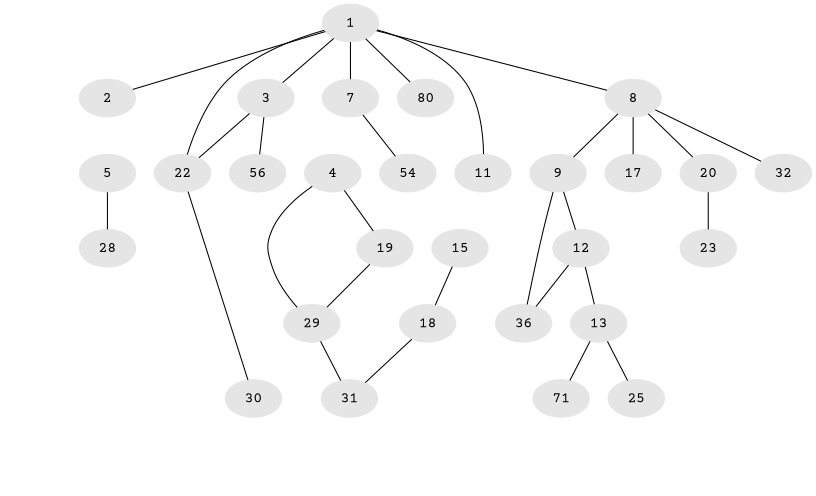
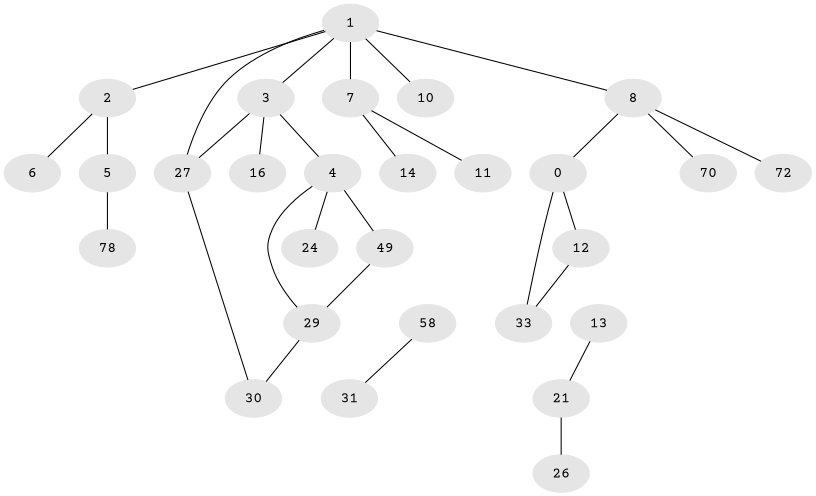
(456, 71) -> (417, 136)
(426, 98) -> (426, 98)
none -> (107, 136)
none -> (299, 136)
none -> (32, 173)
(183, 173) -> (183, 173)
(258, 173) -> (258, 173)
(408, 173) -> (408, 173)
(558, 173) -> (558, 173)
(633, 173) -> none
(708, 173) -> (708, 173)
(783, 173) -> (783, 173)
(107, 248) -> (107, 248)
none -> (310, 248)
(385, 248) -> (385, 248)
(460, 248) -> none
(708, 248) -> none
(590, 286) -> none
(428, 323) -> (428, 323)
(524, 323) -> (524, 323)
(331, 361) -> (283, 361)
(561, 398) -> (561, 398)
(636, 398) -> none
none -> (561, 474)
